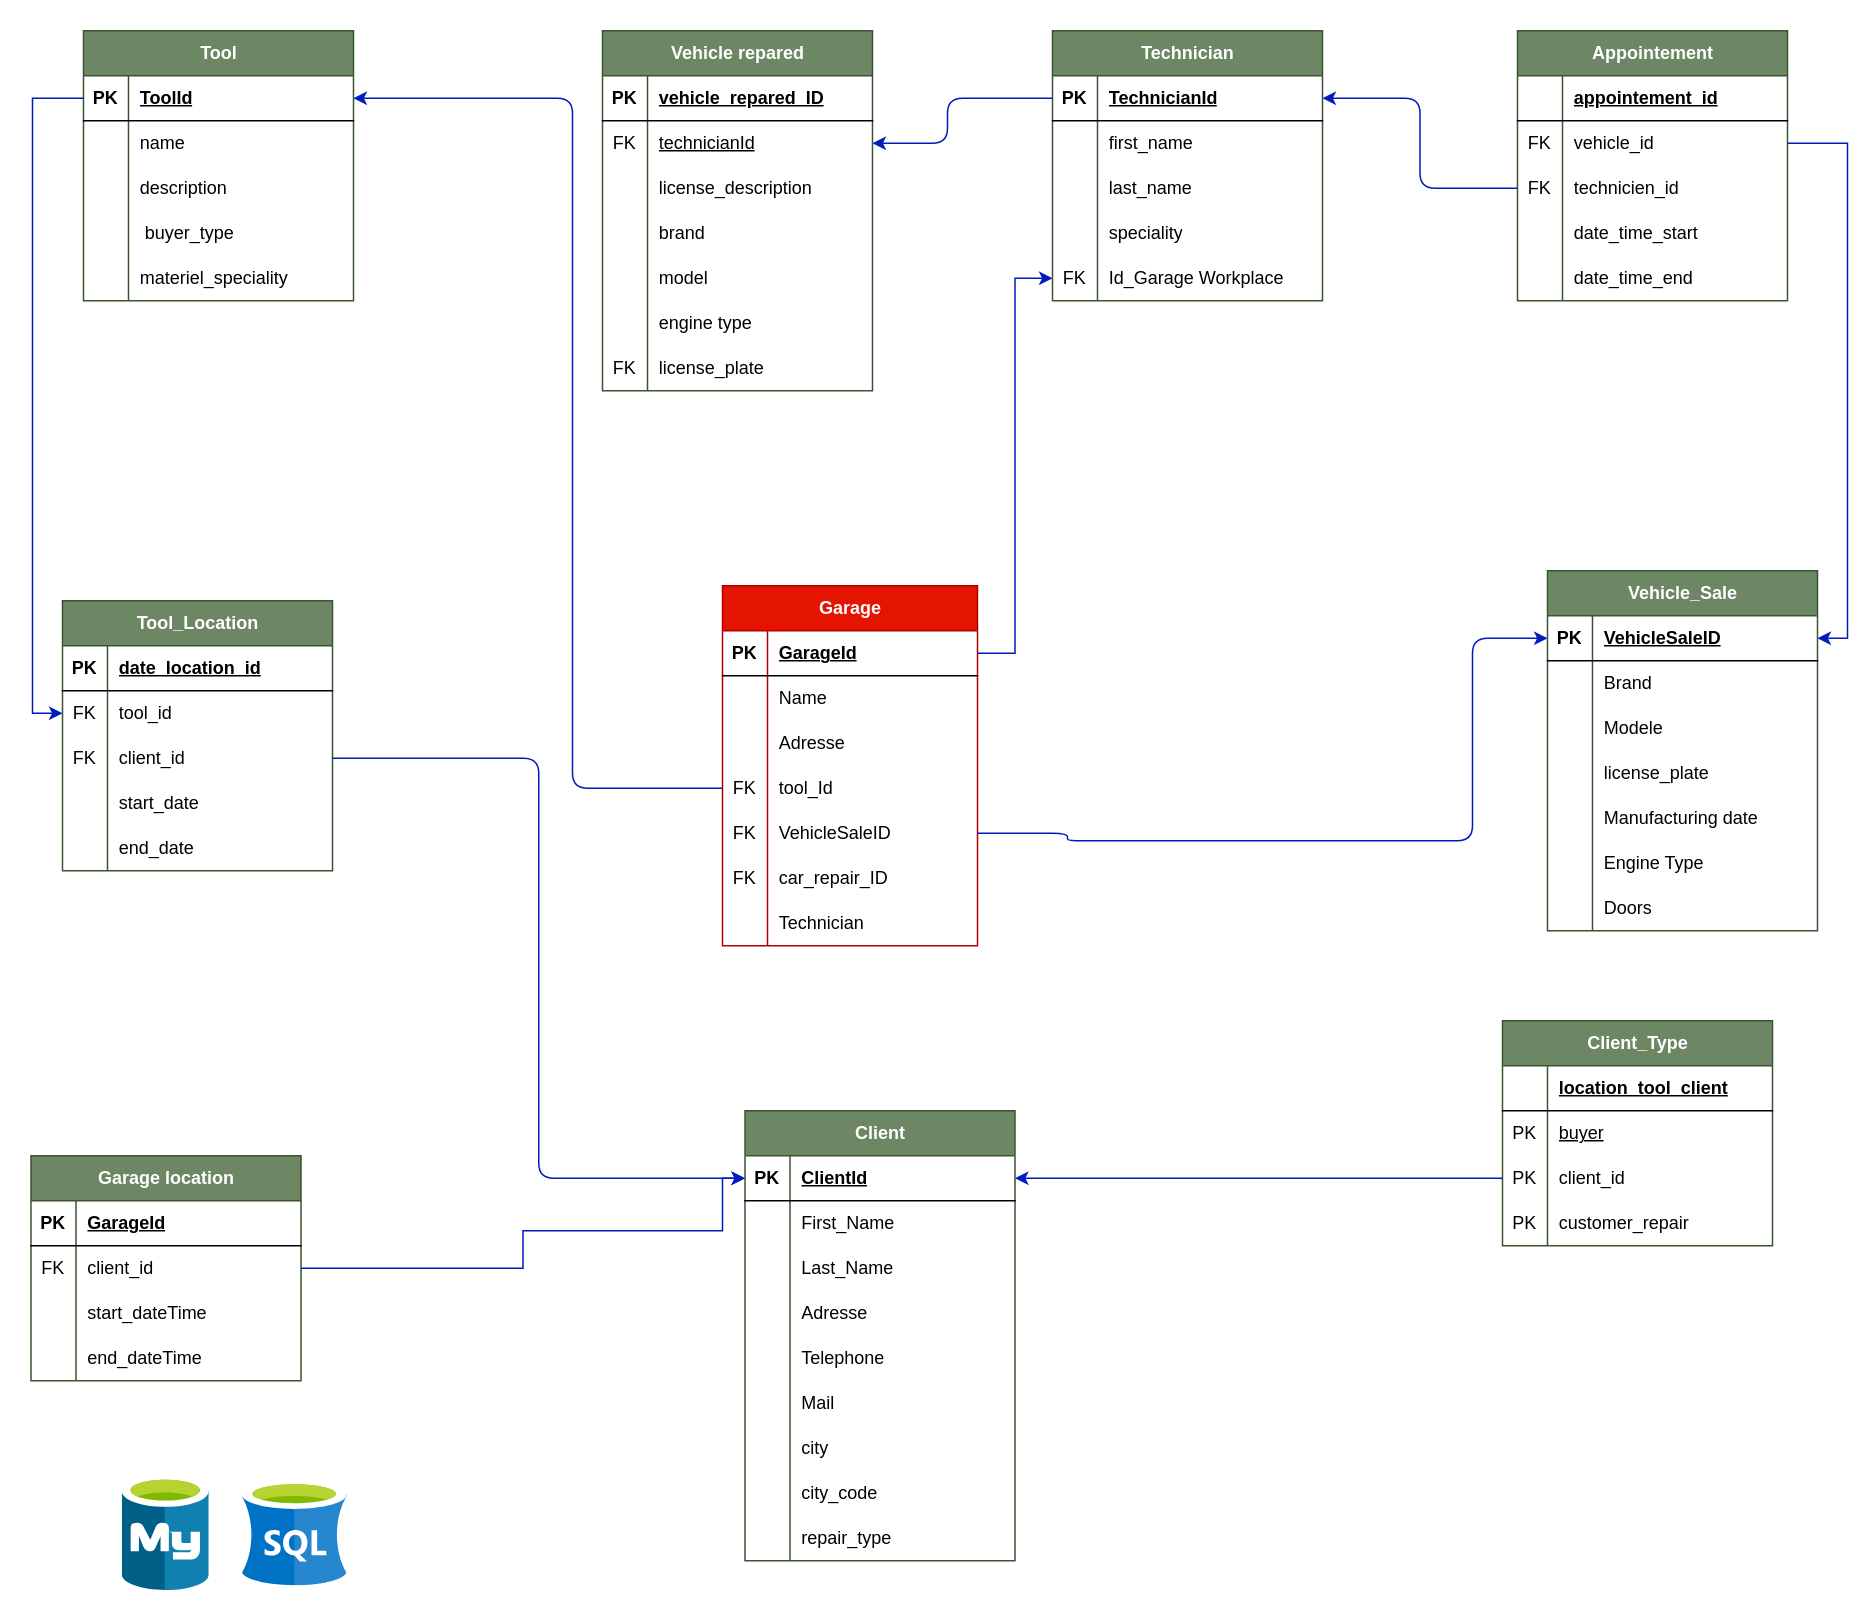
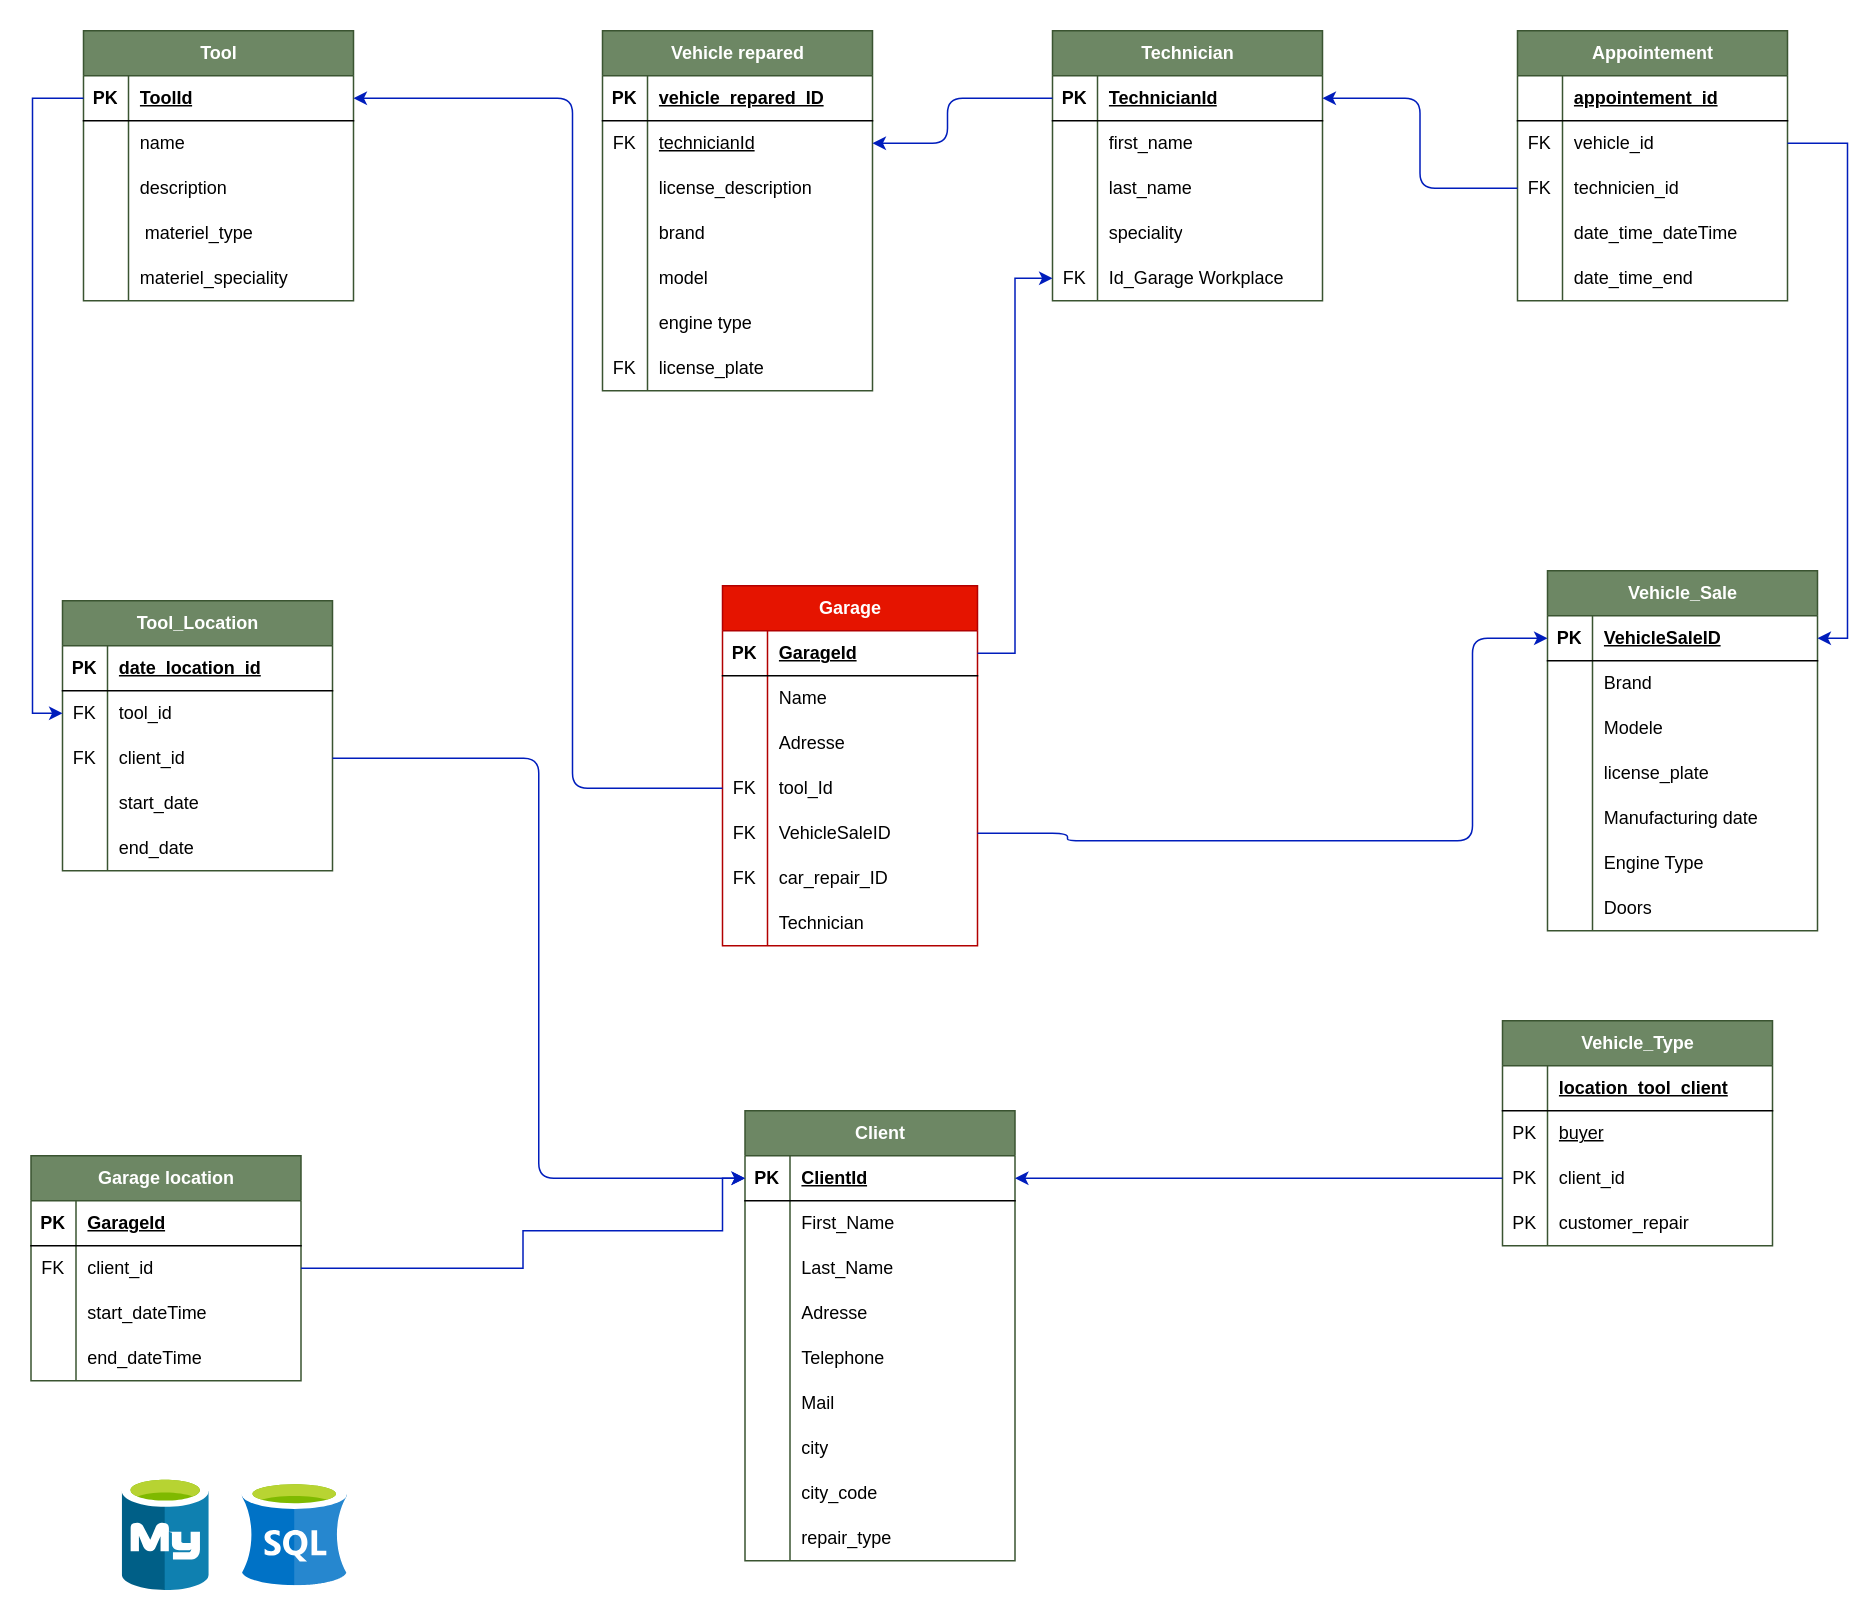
(191, 233) -> (201, 233)
(1648, 233) -> (1660, 233)
(1638, 1043) -> (1638, 1043)
